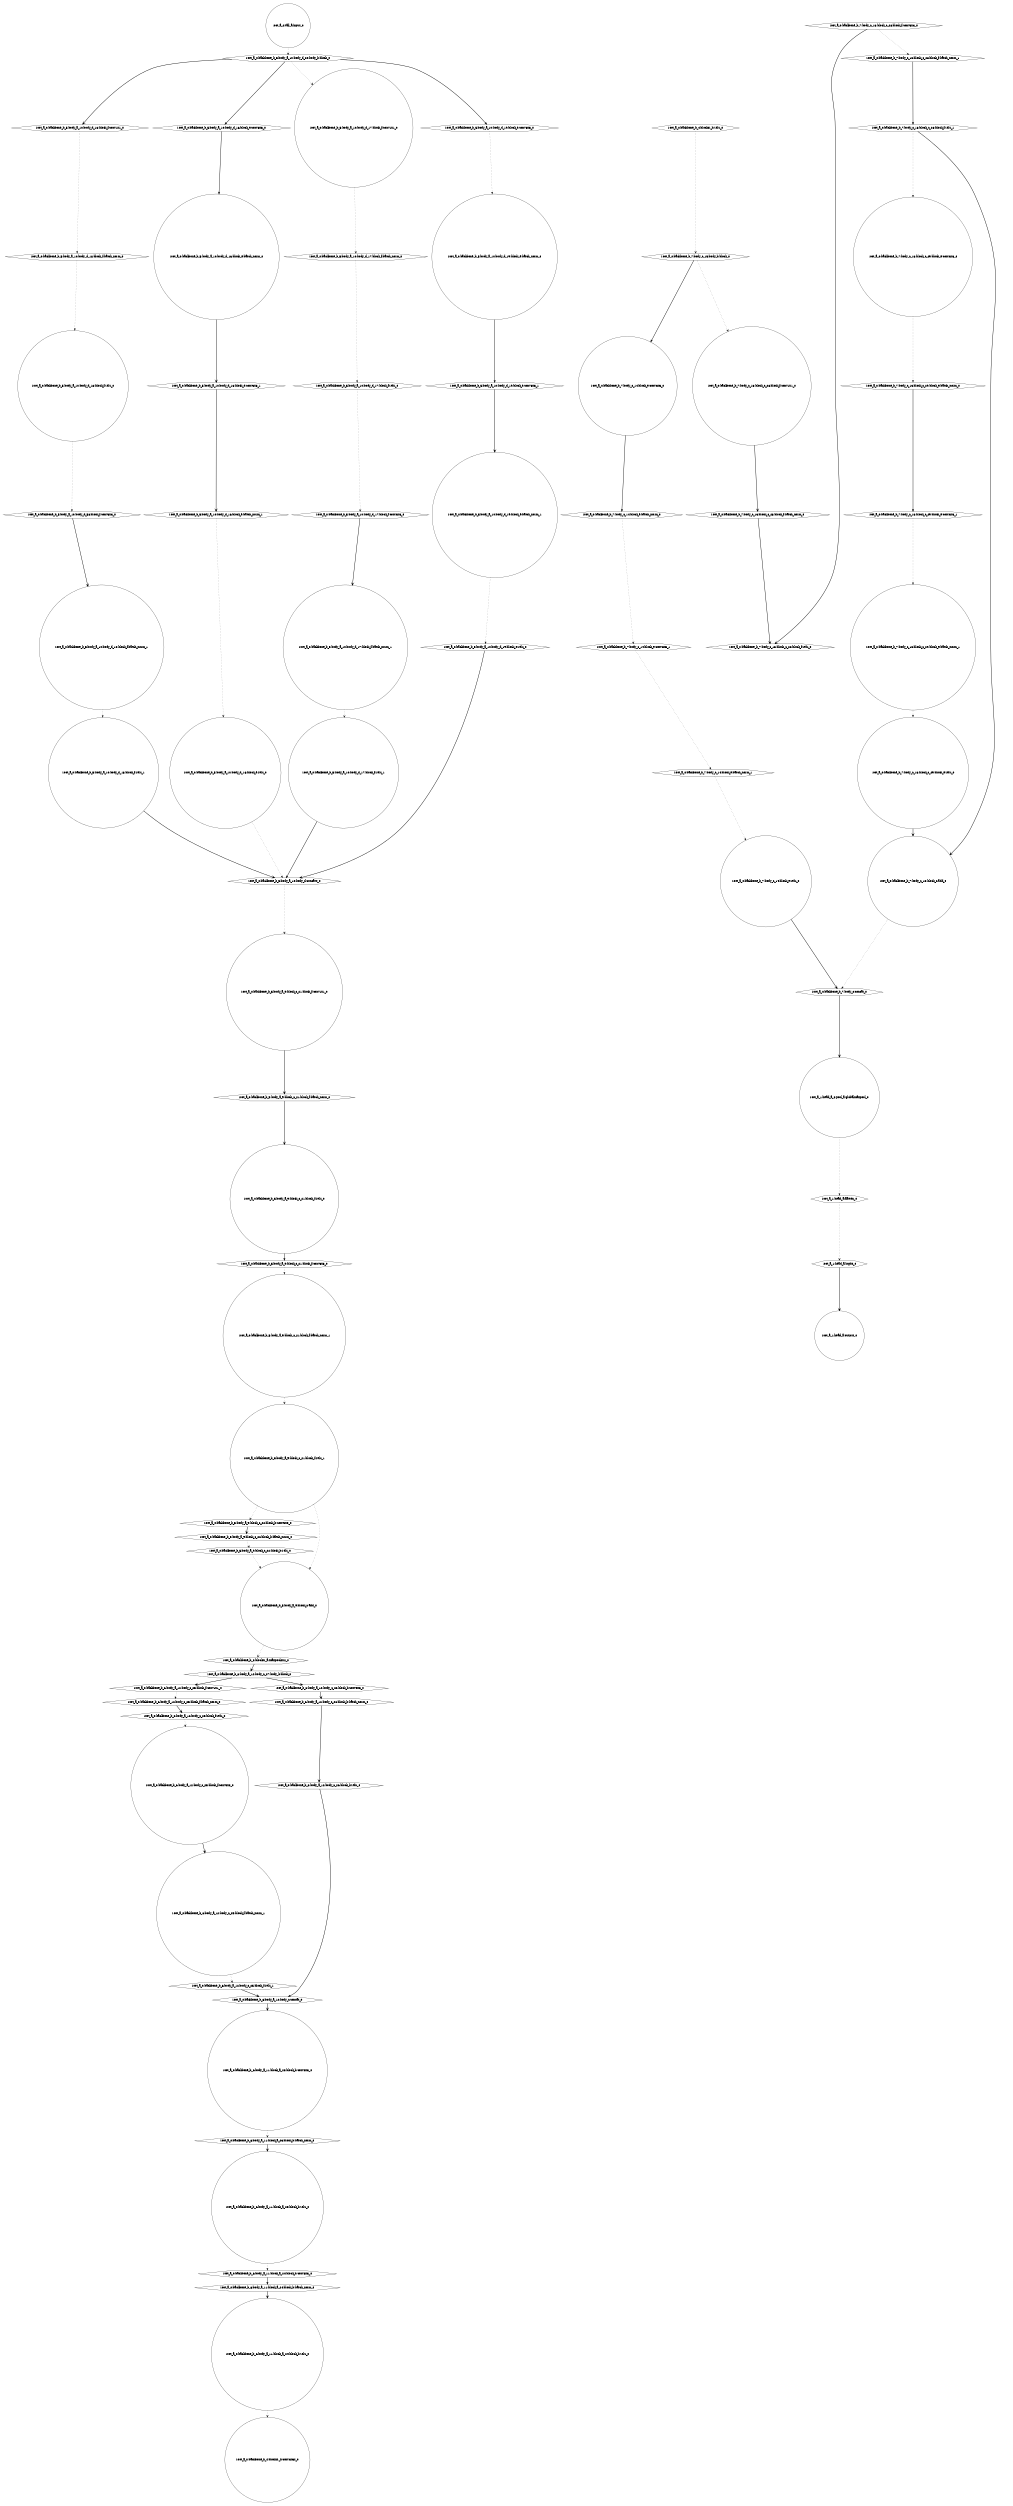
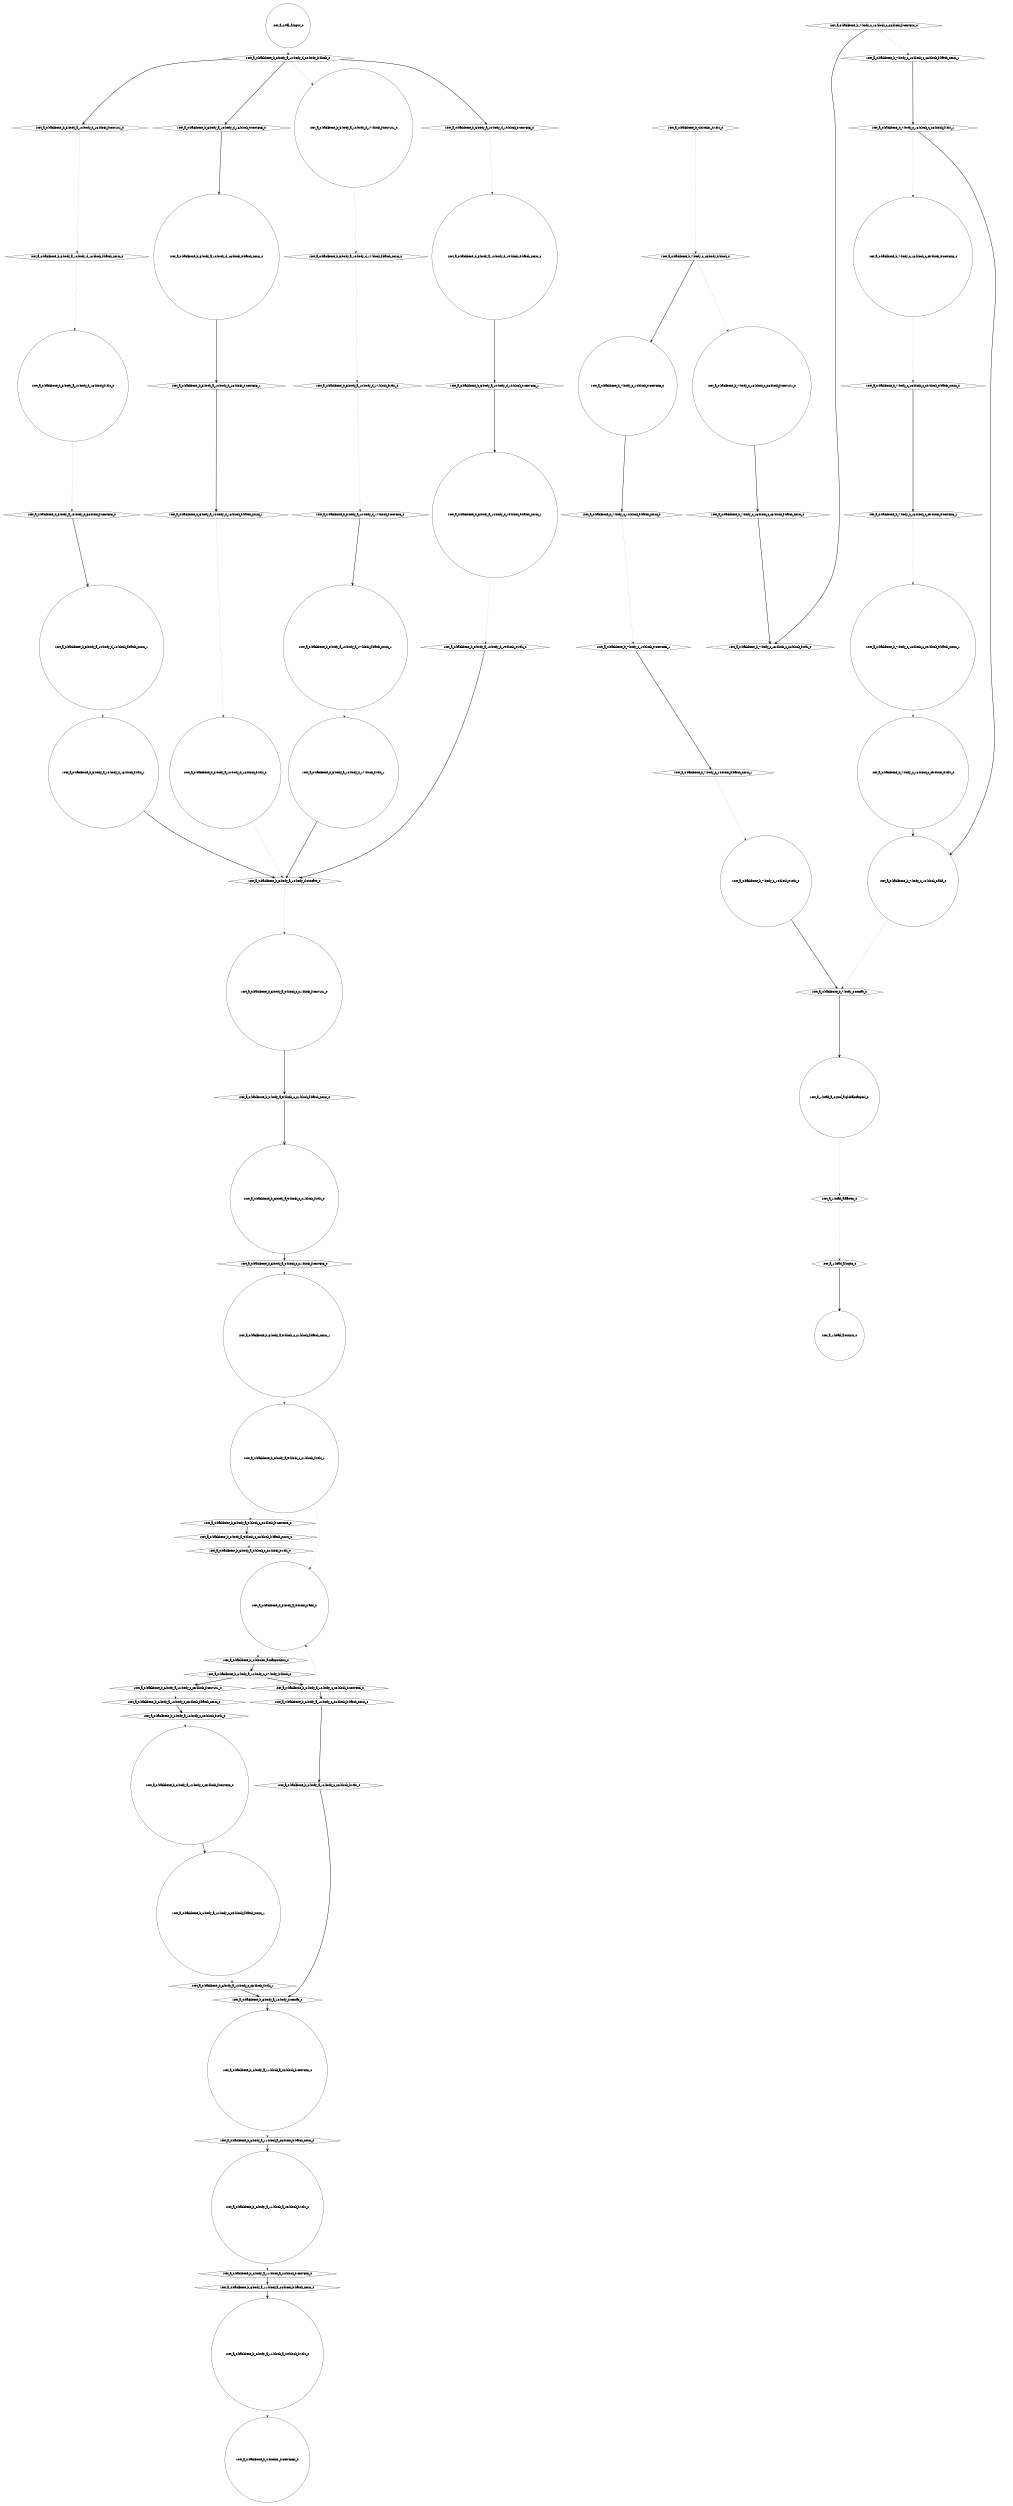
(673, 709) -> (673, 709)
(256, 1561) -> (314, 1665)
